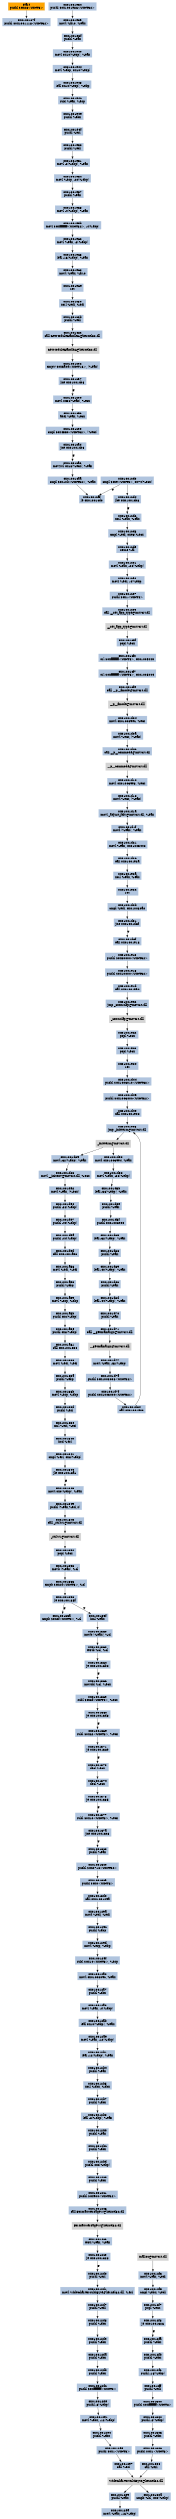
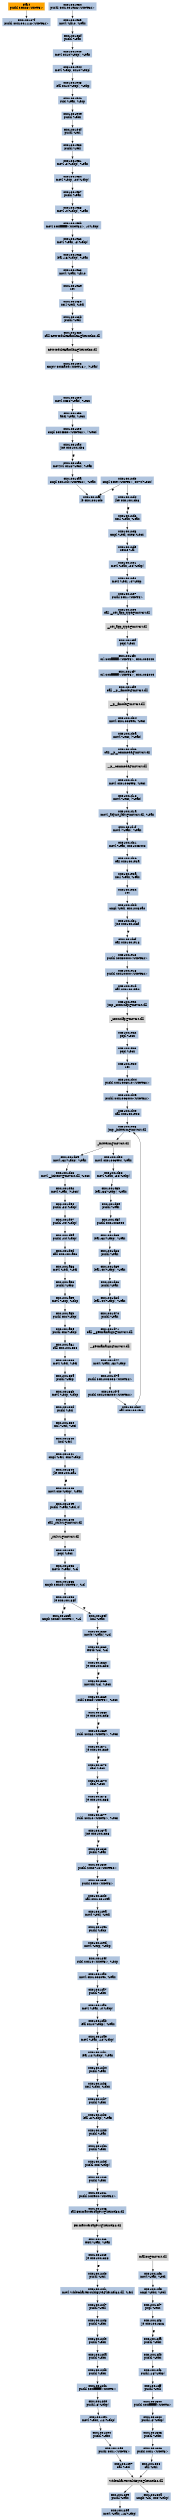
none -> (72, 123)
(72, 381) -> none
